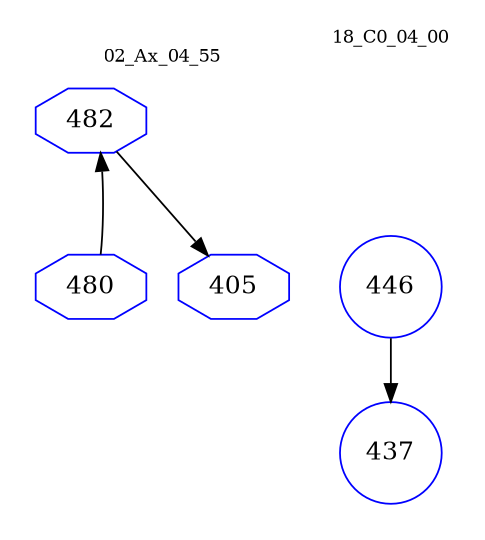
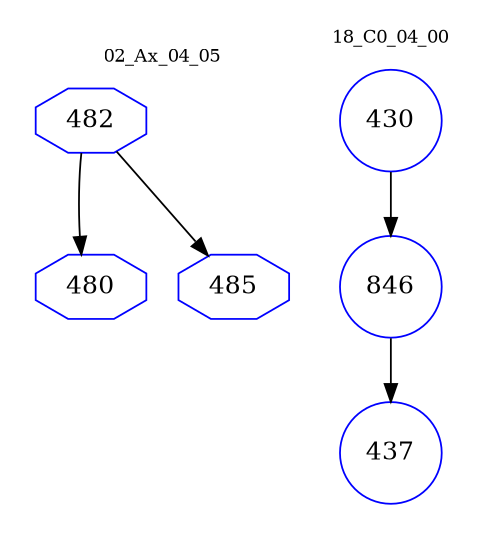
(162, 57) -> (162, 57)
none -> (391, 121)
(103, 213) -> (79, 195)
(234, 287) -> (234, 287)
(391, 287) -> (391, 287)
